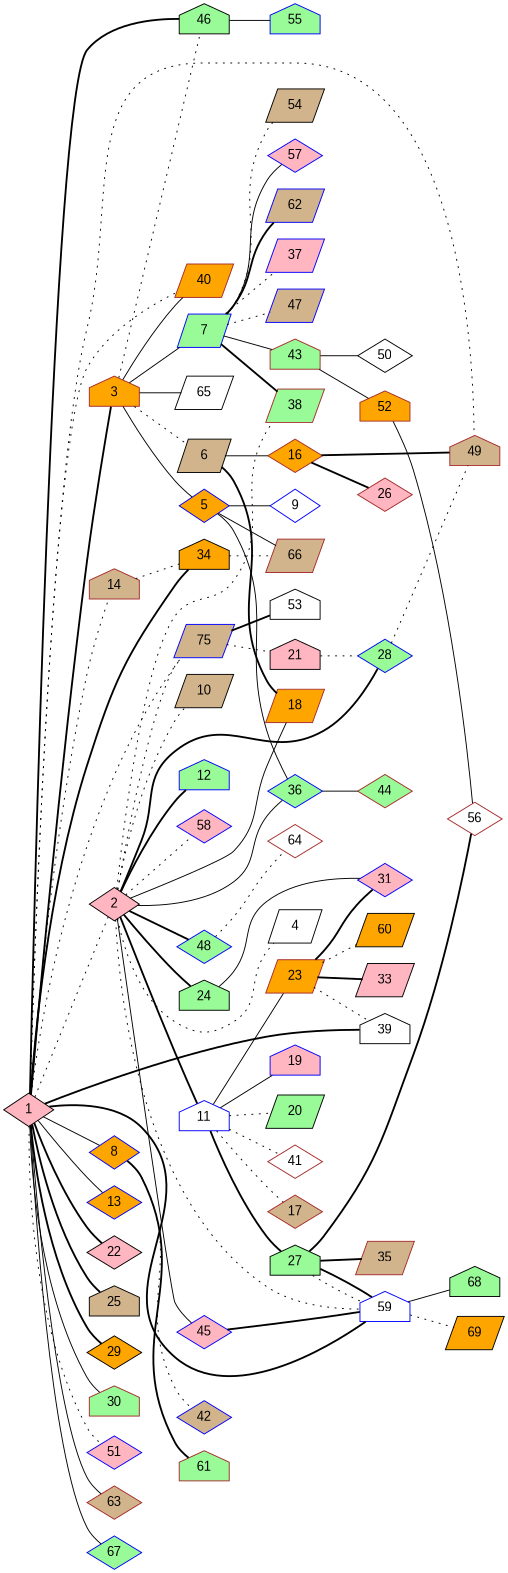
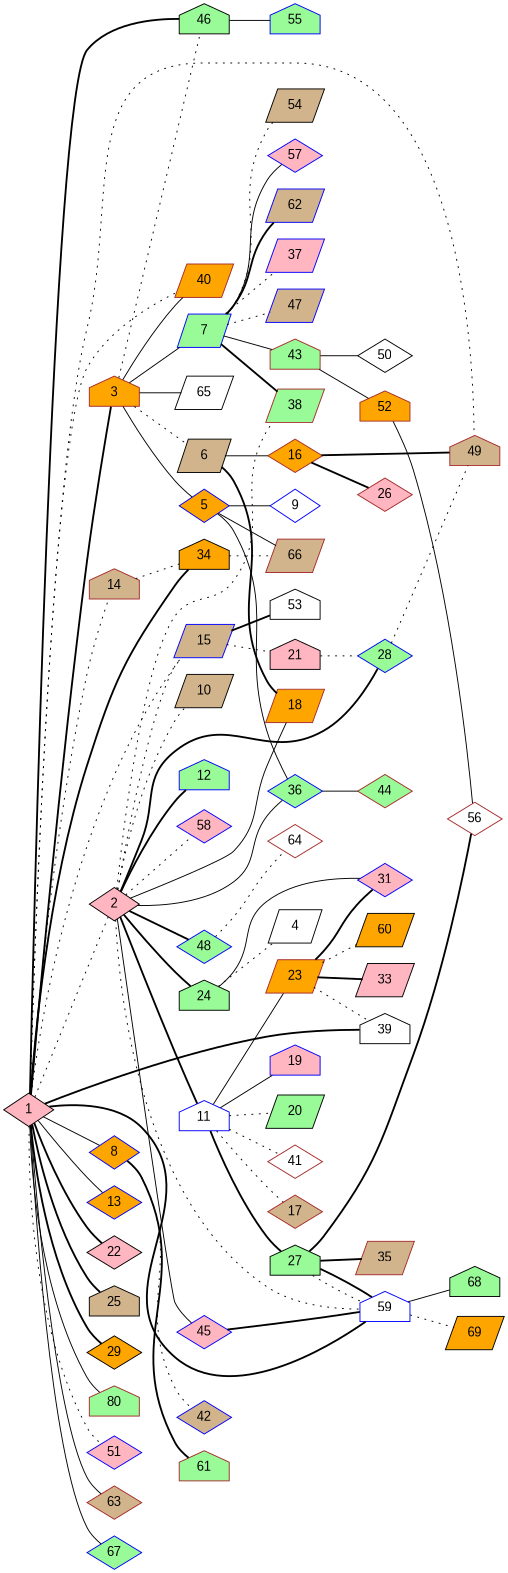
(204, 641) -> (204, 641)
(189, 1029) -> (246, 965)
(114, 1403) -> (114, 1403)
